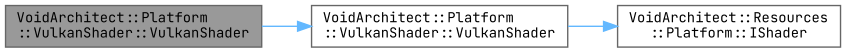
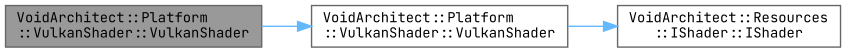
(729, 26) -> (729, 26)
